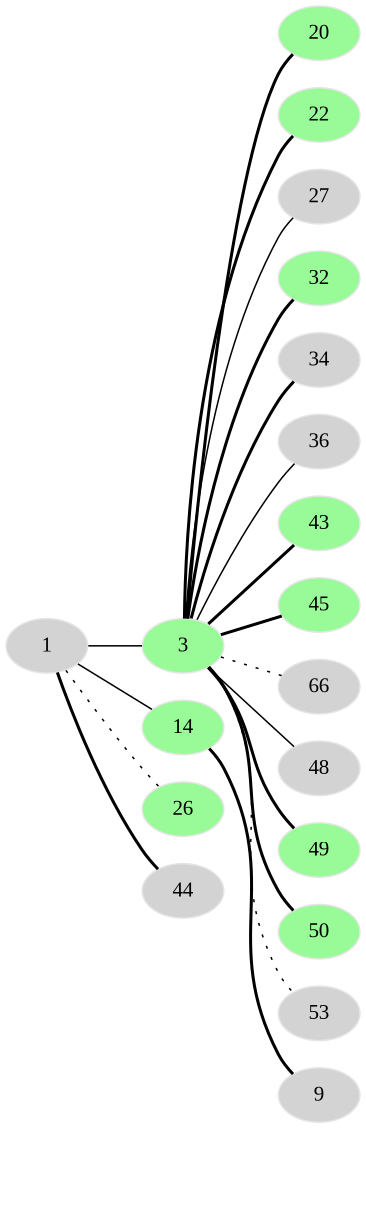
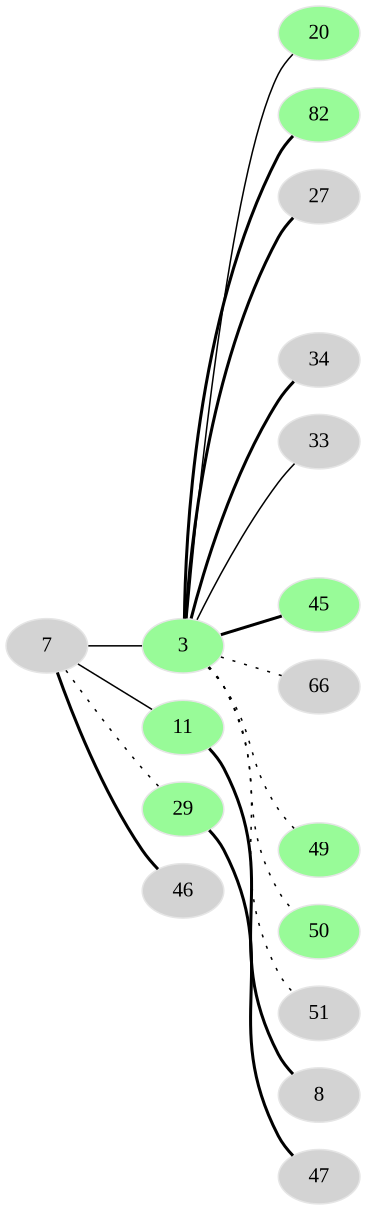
(319, 115) -> (319, 115)
(236, 231) -> (236, 231)
(319, 278) -> none
(221, 391) -> (221, 391)
(319, 442) -> (319, 442)
(319, 523) -> none
(47, 646) -> (47, 646)
(183, 728) -> (183, 728)
(319, 768) -> none
(260, 774) -> (260, 774)
(183, 809) -> (183, 809)
(260, 847) -> (260, 847)
(183, 891) -> (183, 891)
(319, 1013) -> (319, 1013)
(319, 1095) -> (319, 1095)
none -> (319, 1177)
